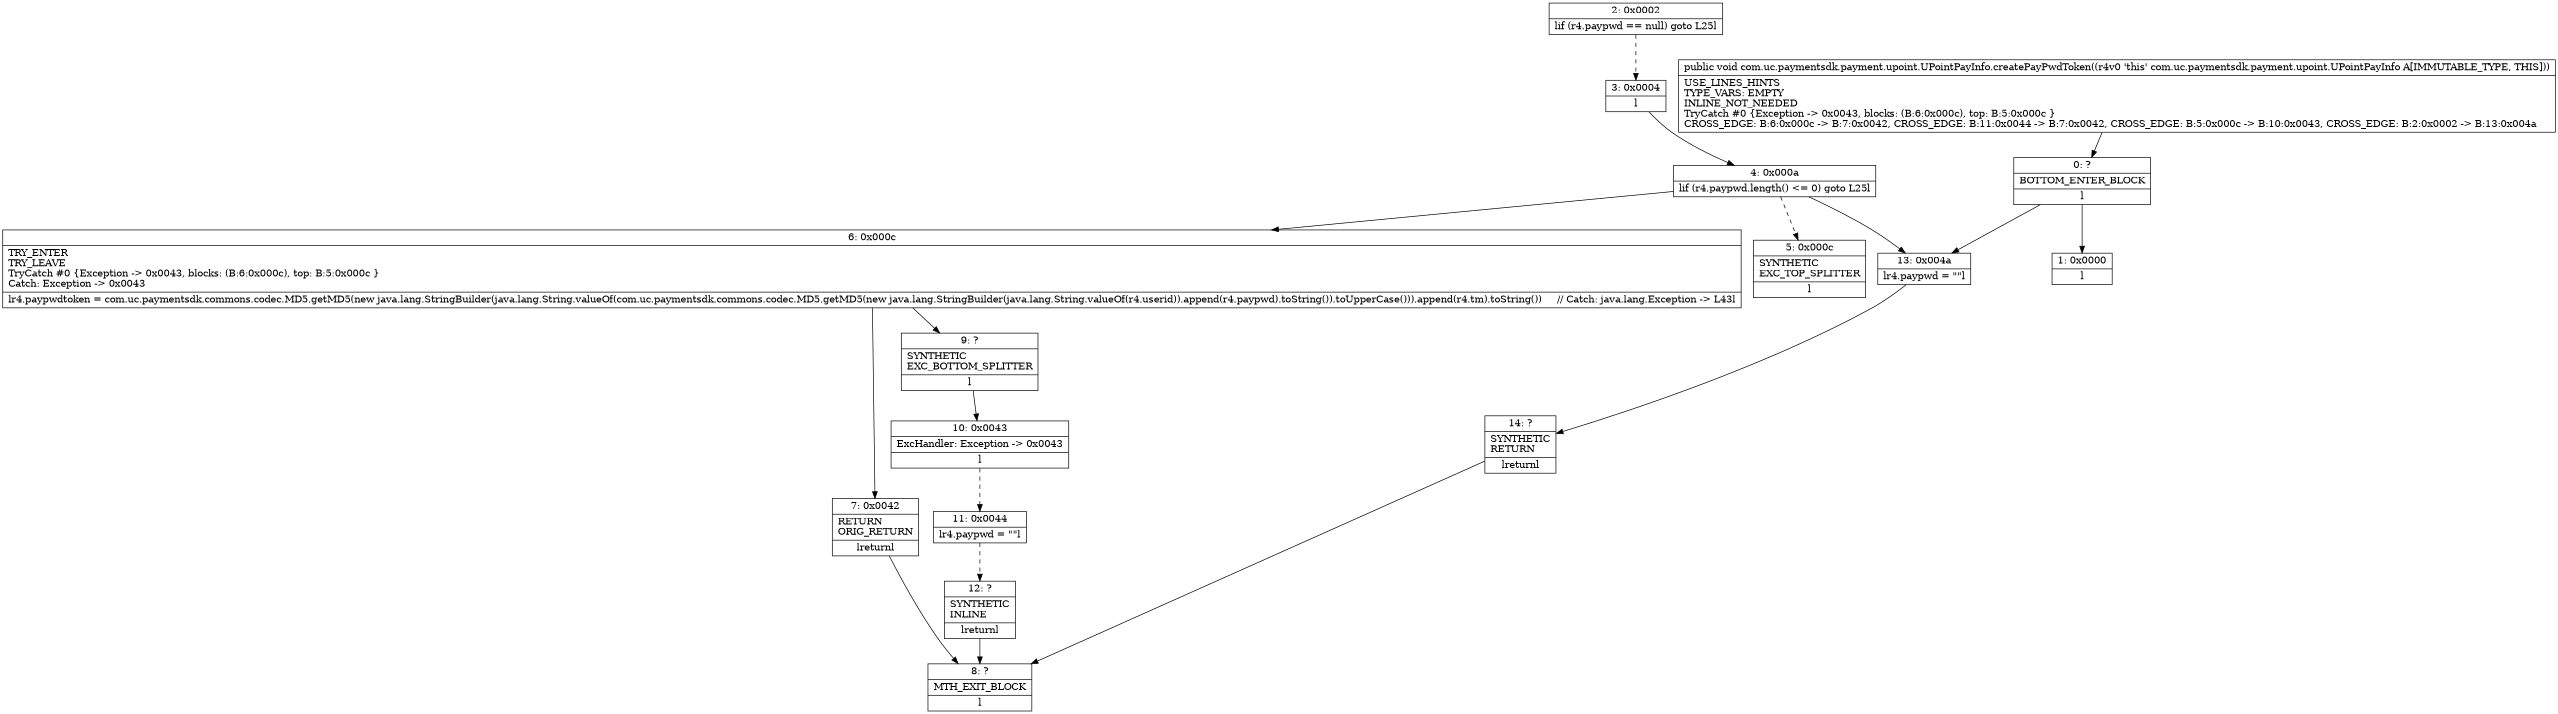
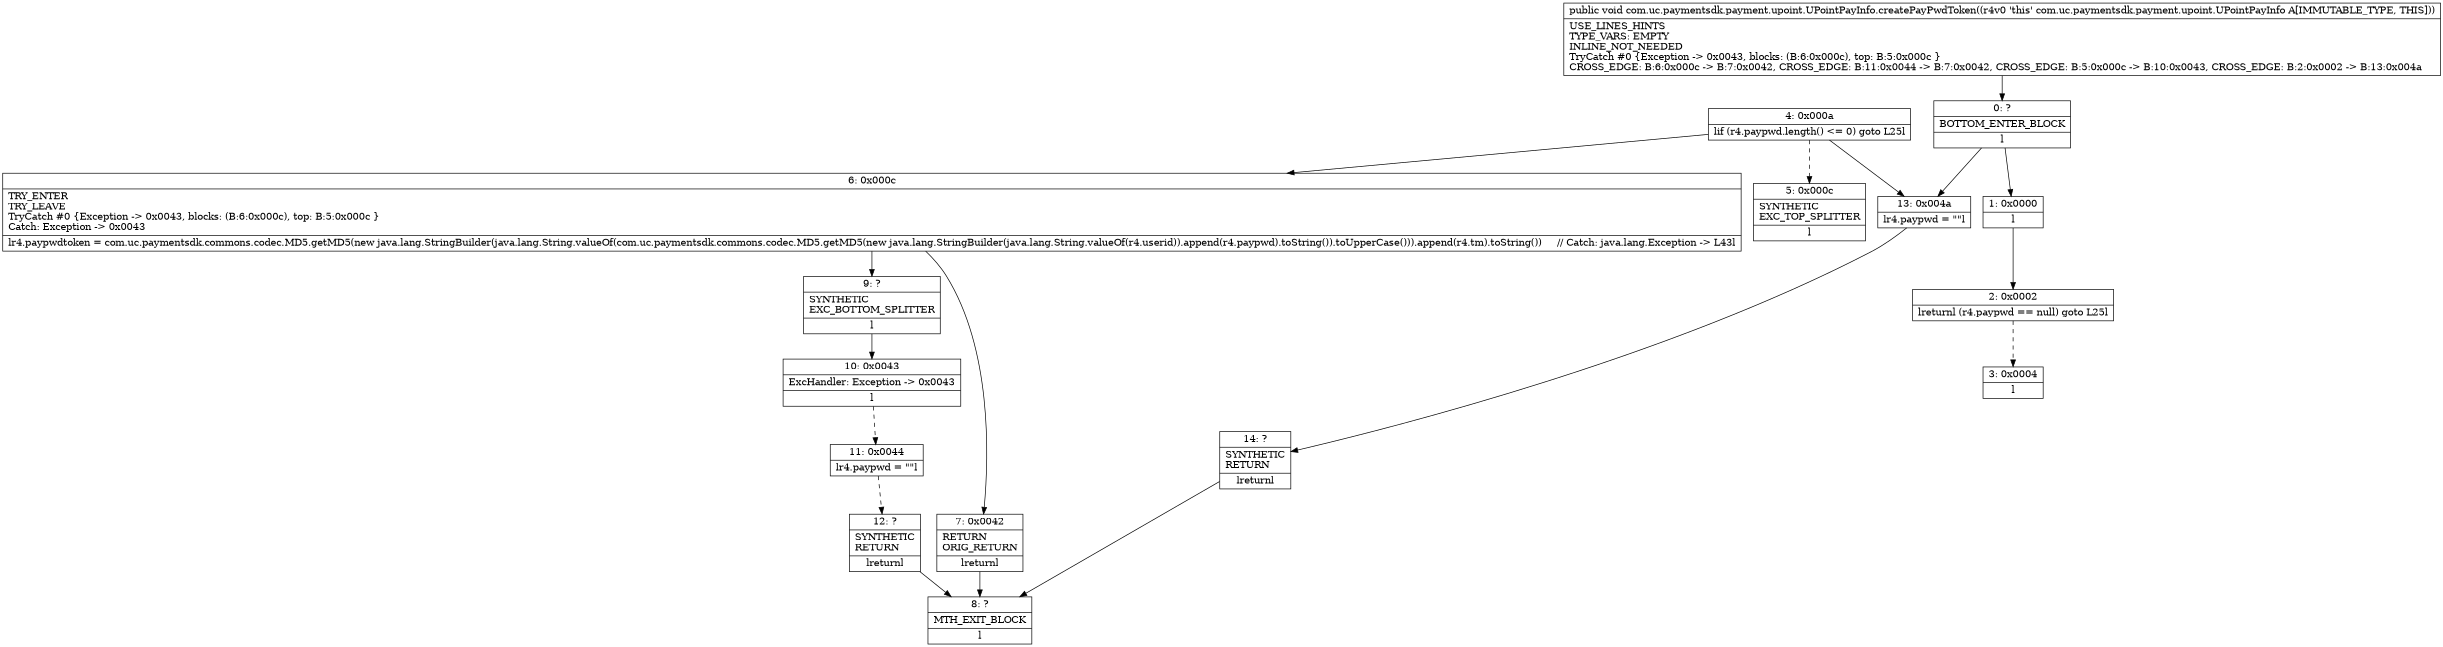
(1636, 26) -> (2013, 313)
(1686, 141) -> none
none -> (2013, 255)
(969, 615) -> (877, 548)
